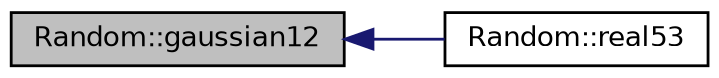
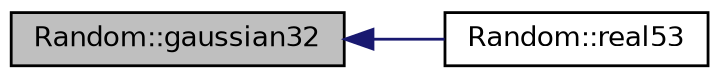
(178, 39) -> (178, 39)
